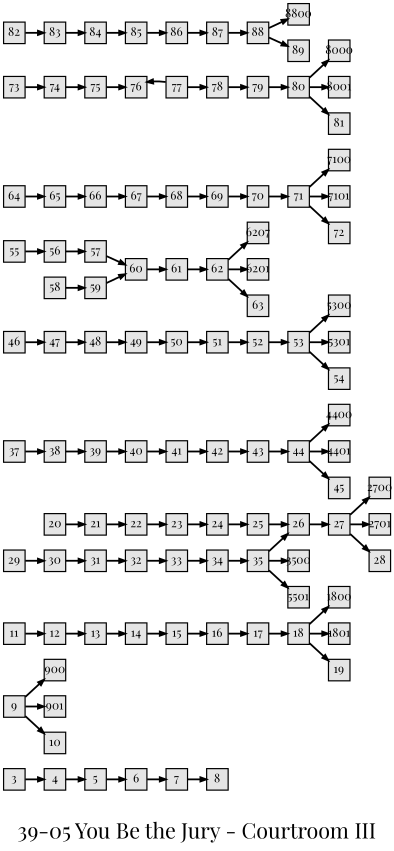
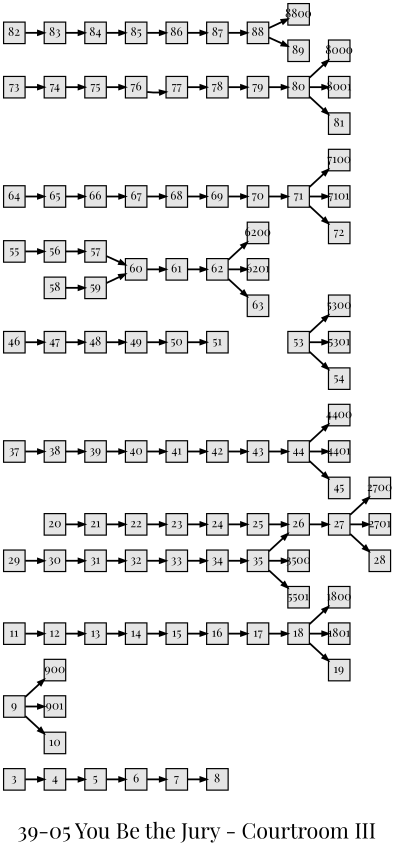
(159, 81) -> (153, 93)
(258, 233) -> (258, 233)
(258, 342) -> none
